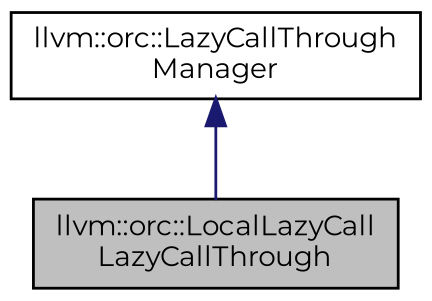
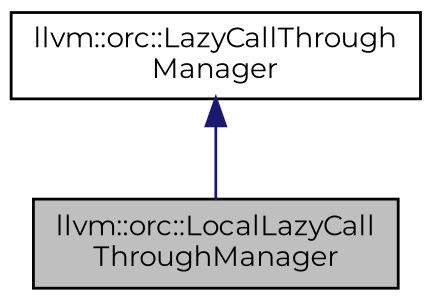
(216, 244) -> (216, 244)
